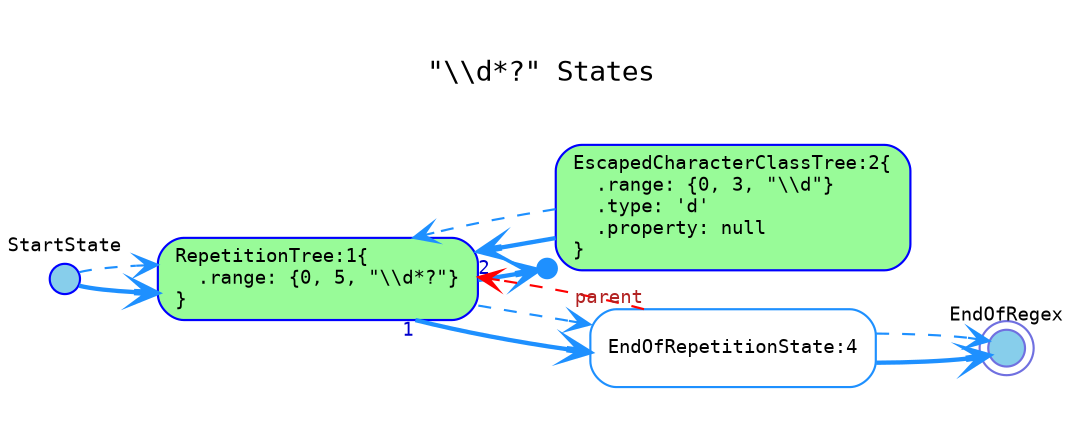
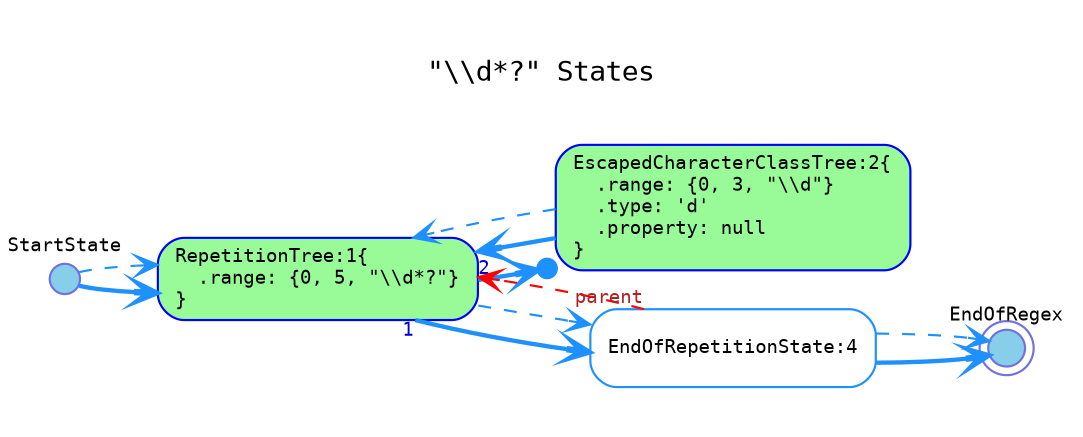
(65, 279) -> (65, 279)
